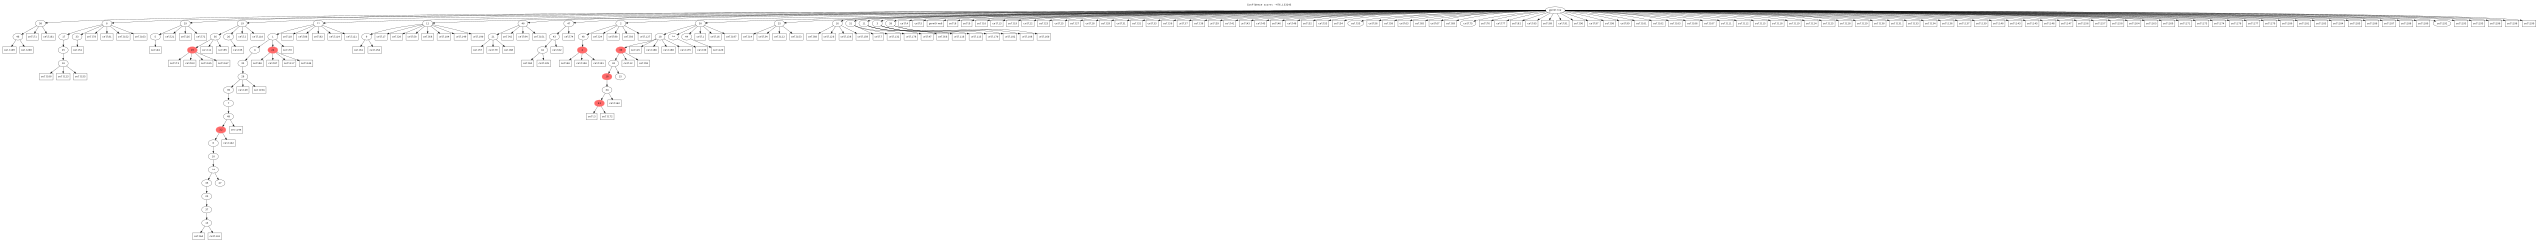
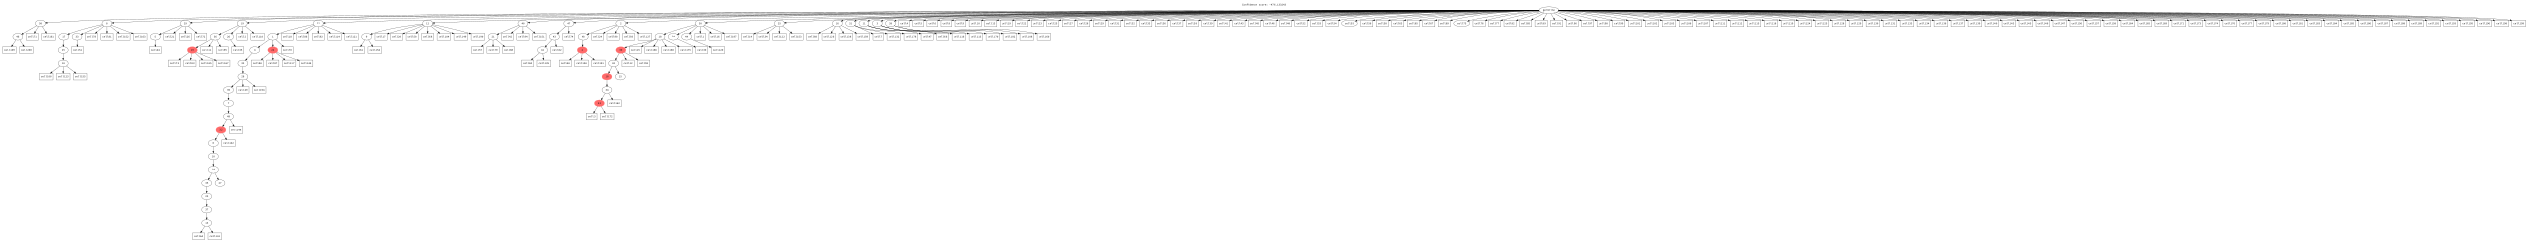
(935, 23) -> (932, 23)
(2442, 23) -> (2434, 23)
